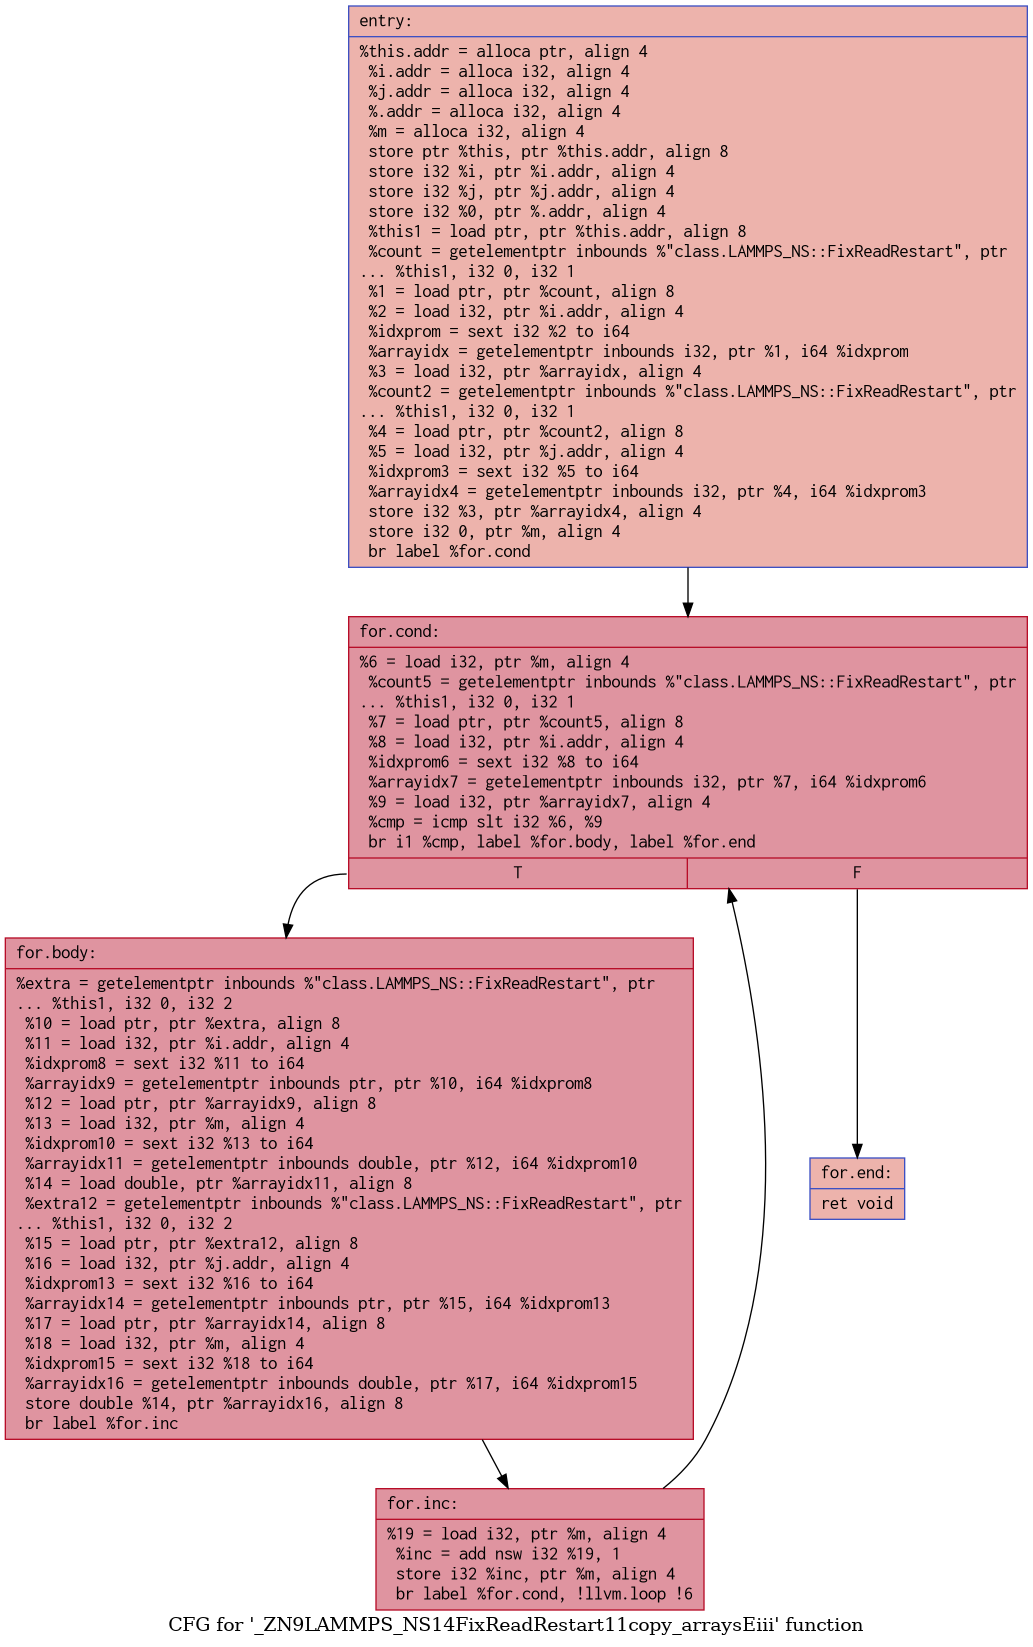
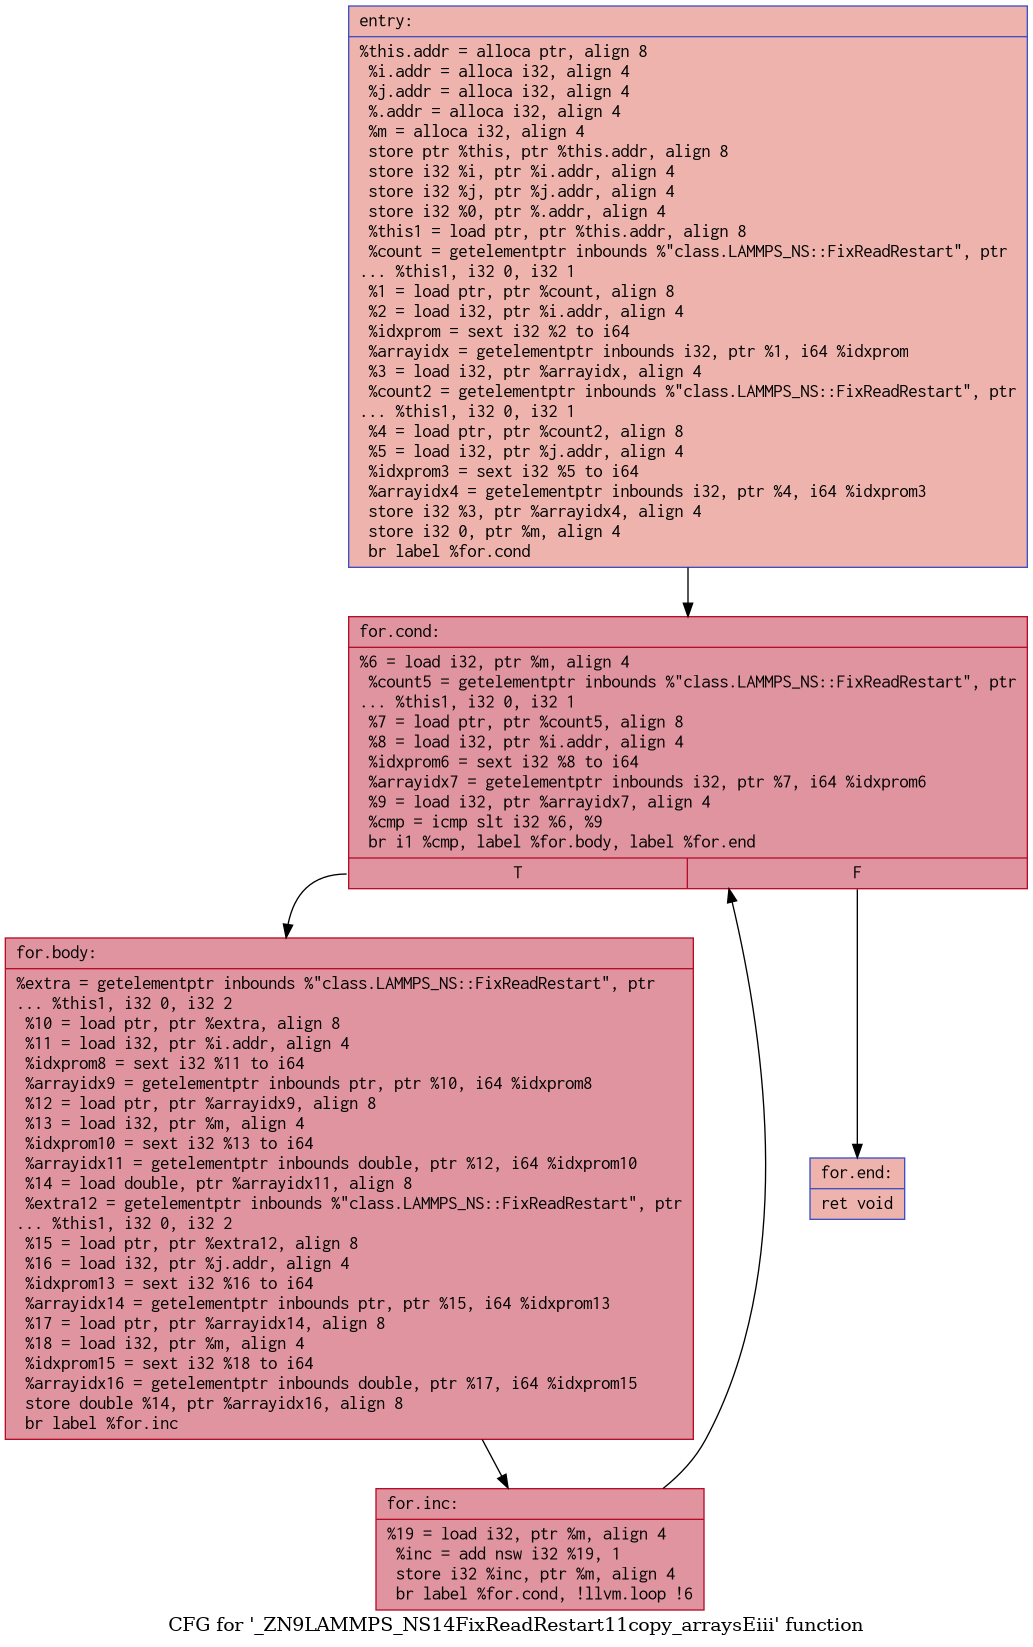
(504, 51) -> (504, 51)
